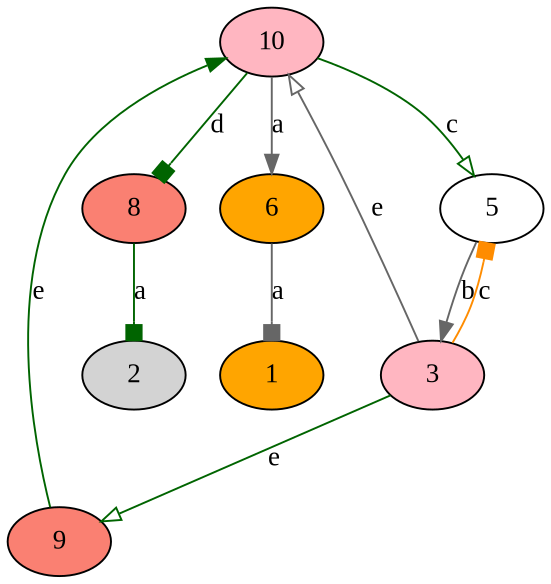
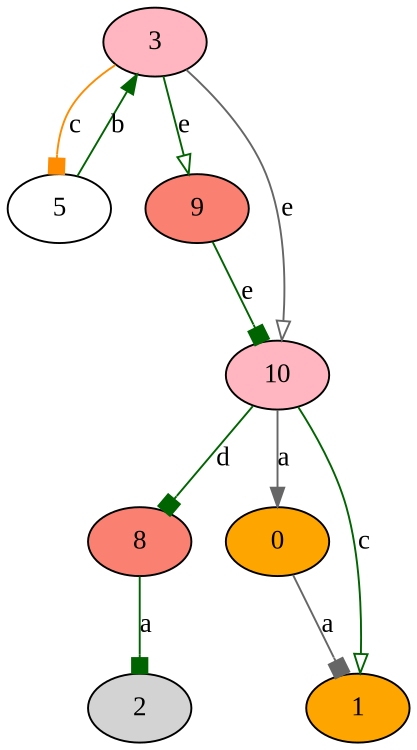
(399, 97) -> (351, 525)
(272, 209) -> (278, 542)
(38, 248) -> (233, 283)
(460, 282) -> (102, 134)
